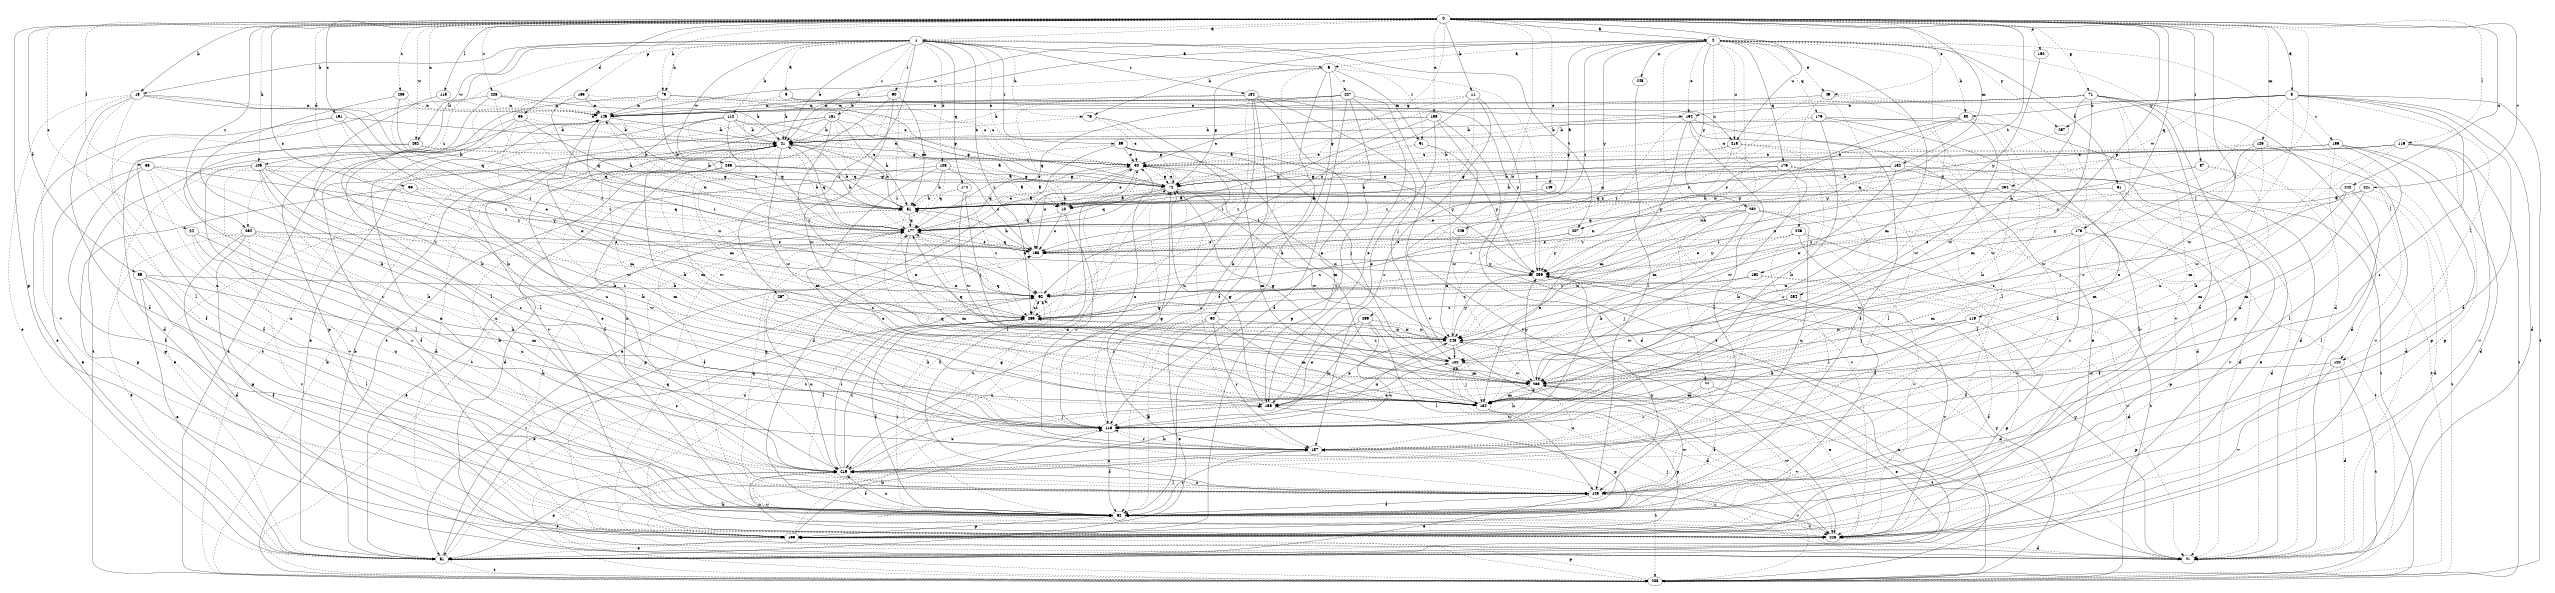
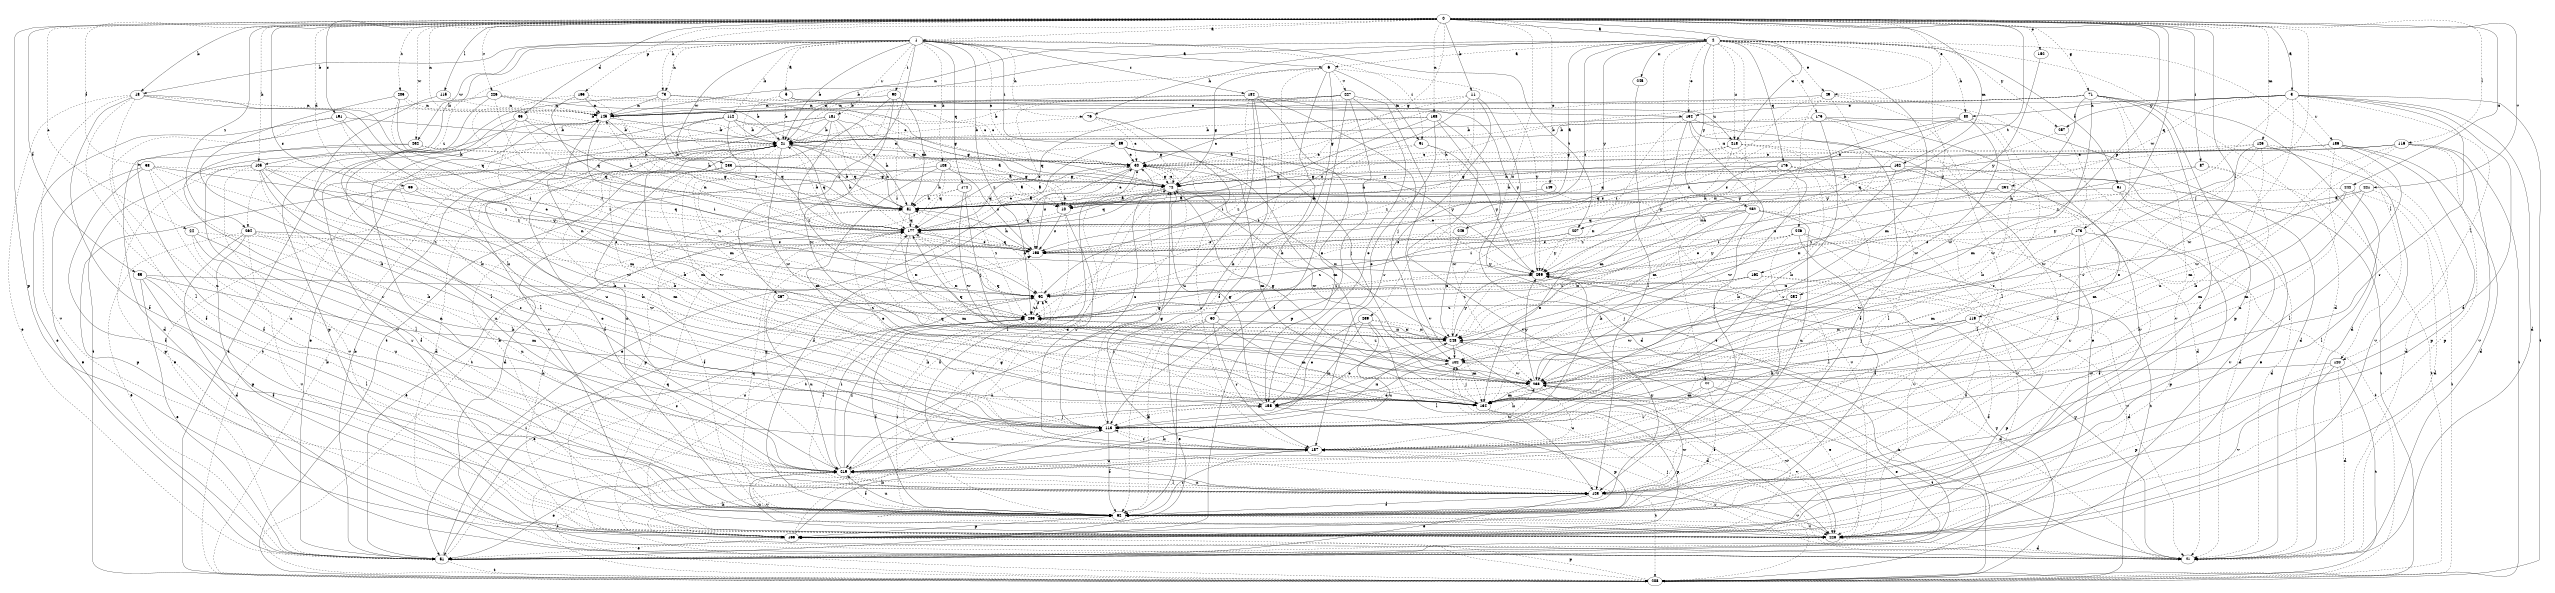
(1947, 398) -> (1609, 438)
